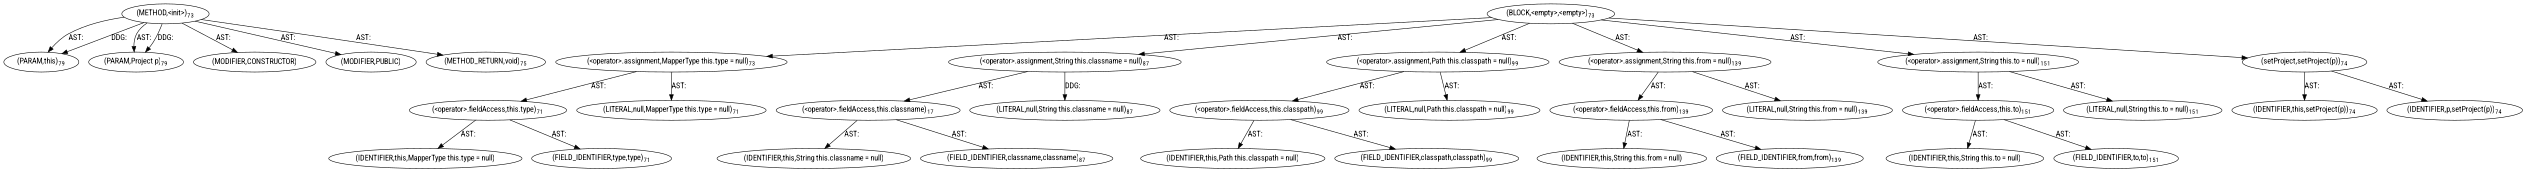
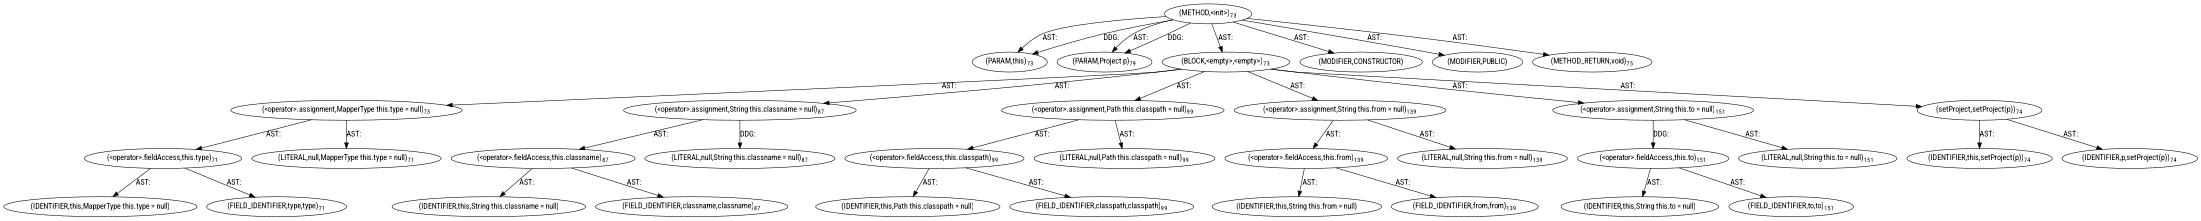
none -> (1216, 35)
(62, 61) -> (1031, 61)
(1986, 86) -> (1662, 134)
(931, 109) -> (606, 158)
